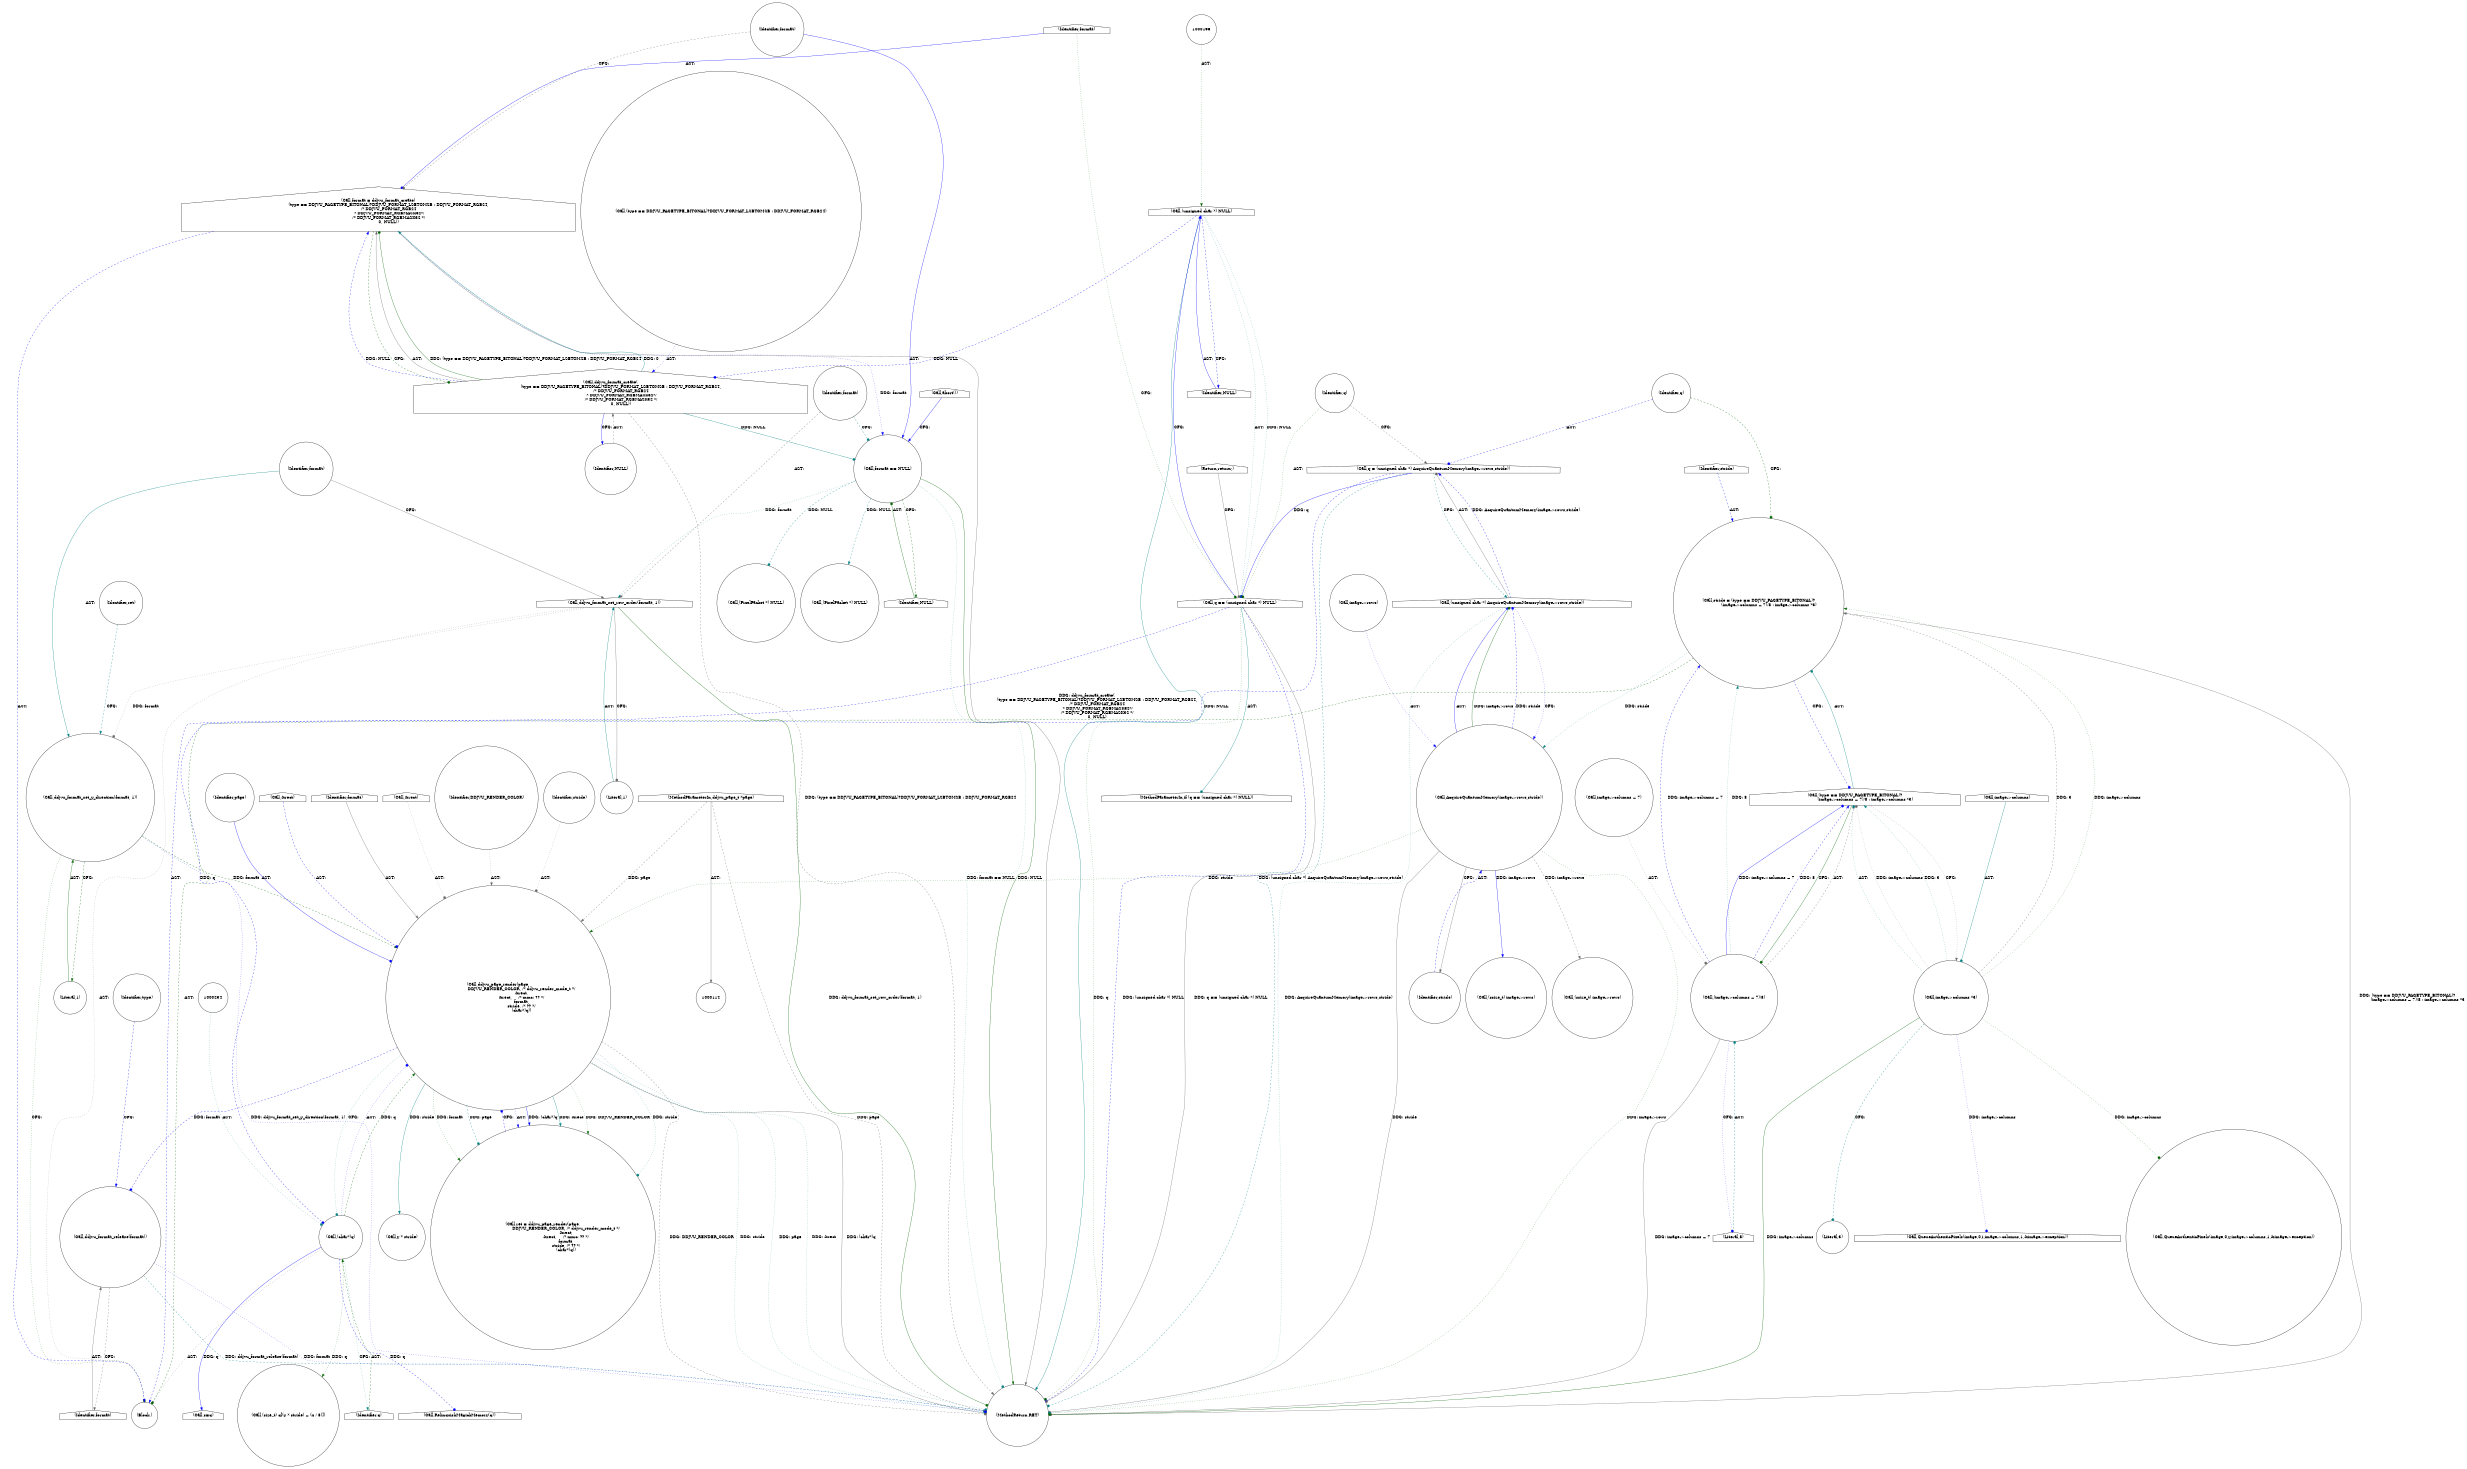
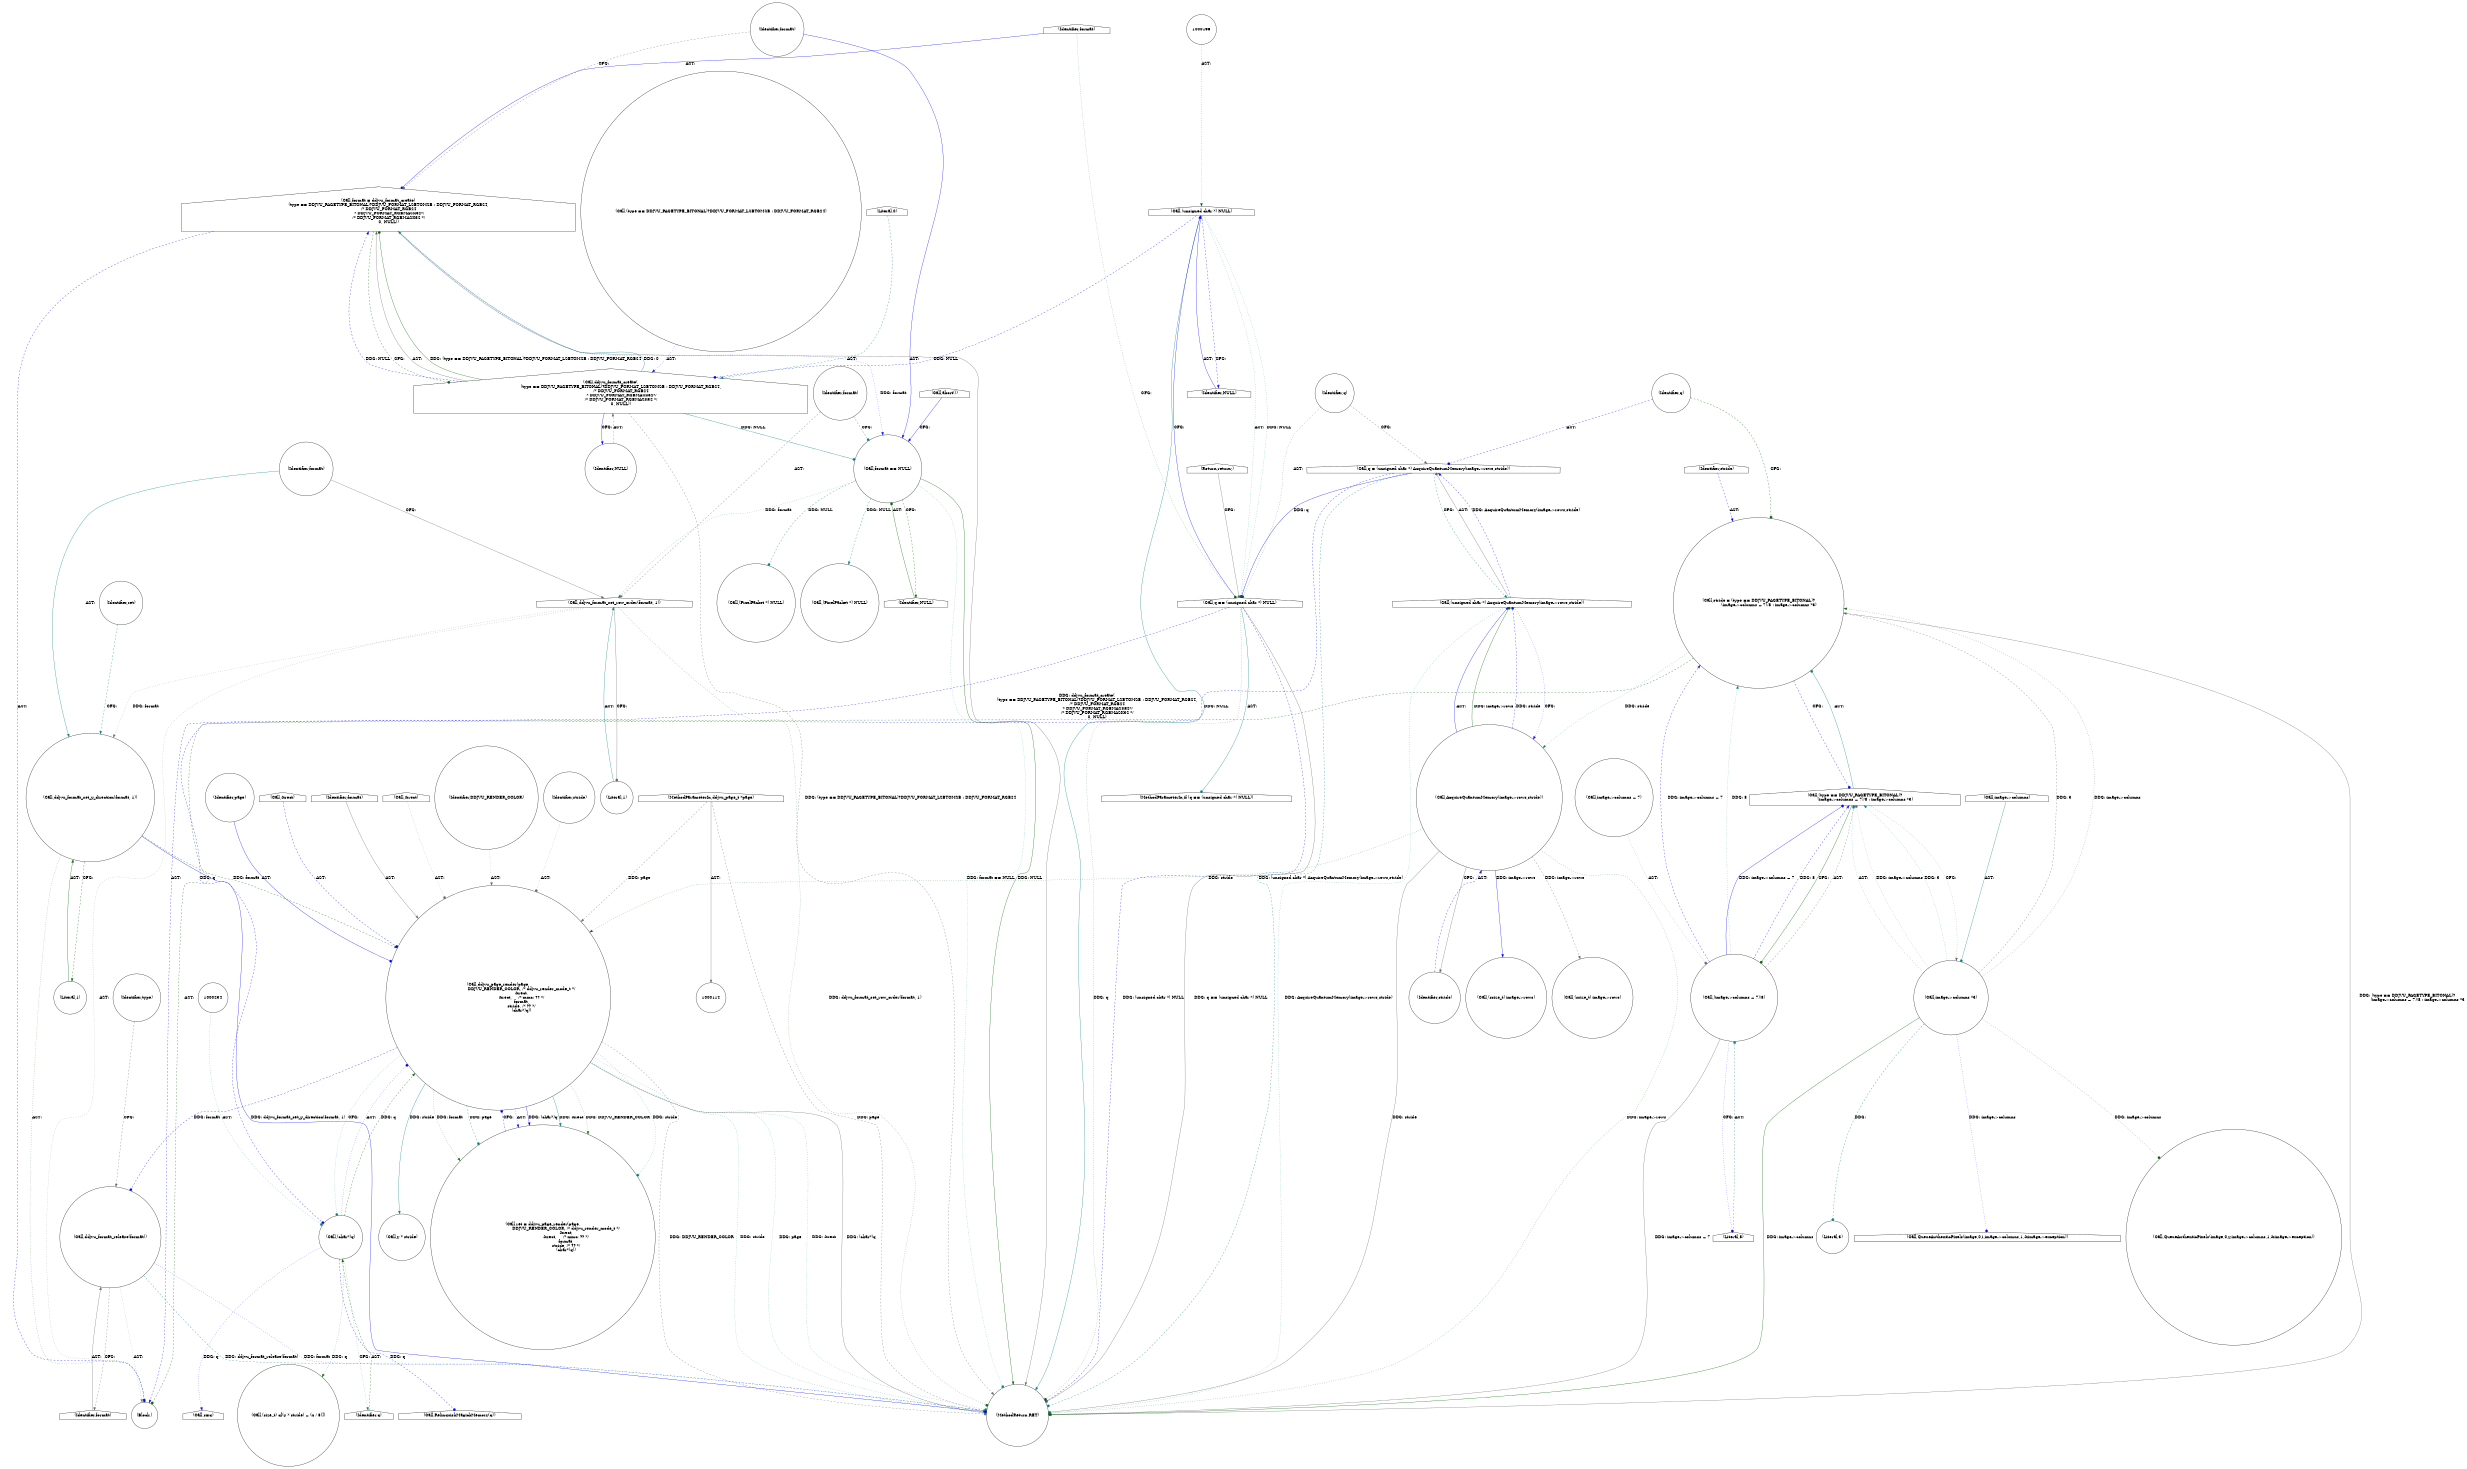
none -> (887, 211)
(1358, 603) -> none
(338, 650) -> (338, 650)
(789, 1012) -> (789, 1012)
(125, 1103) -> (125, 1103)
(38, 1118) -> (38, 1118)
(1861, 1118) -> (1861, 1118)
(242, 1303) -> (238, 1307)
(370, 1314) -> (370, 1314)
(221, 1324) -> (131, 1343)
